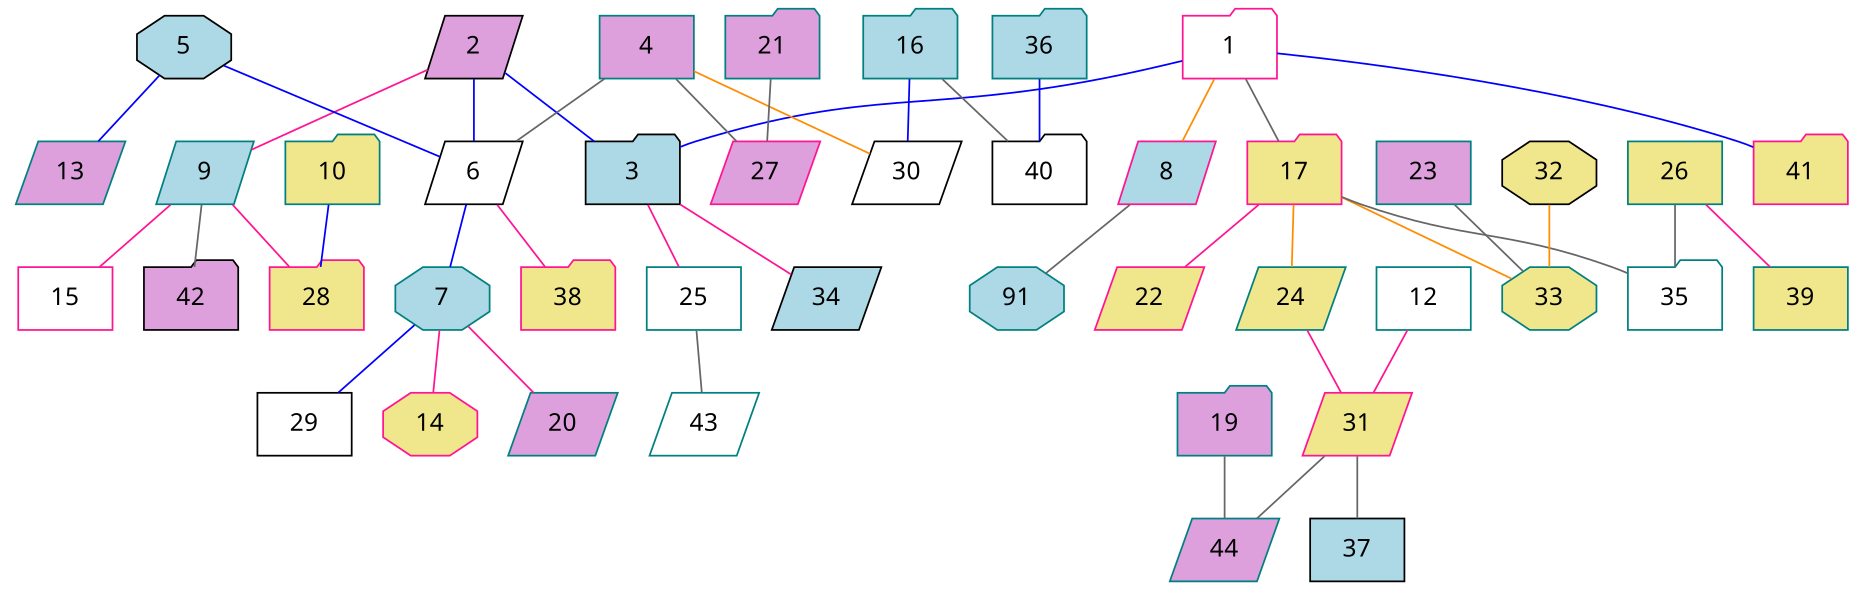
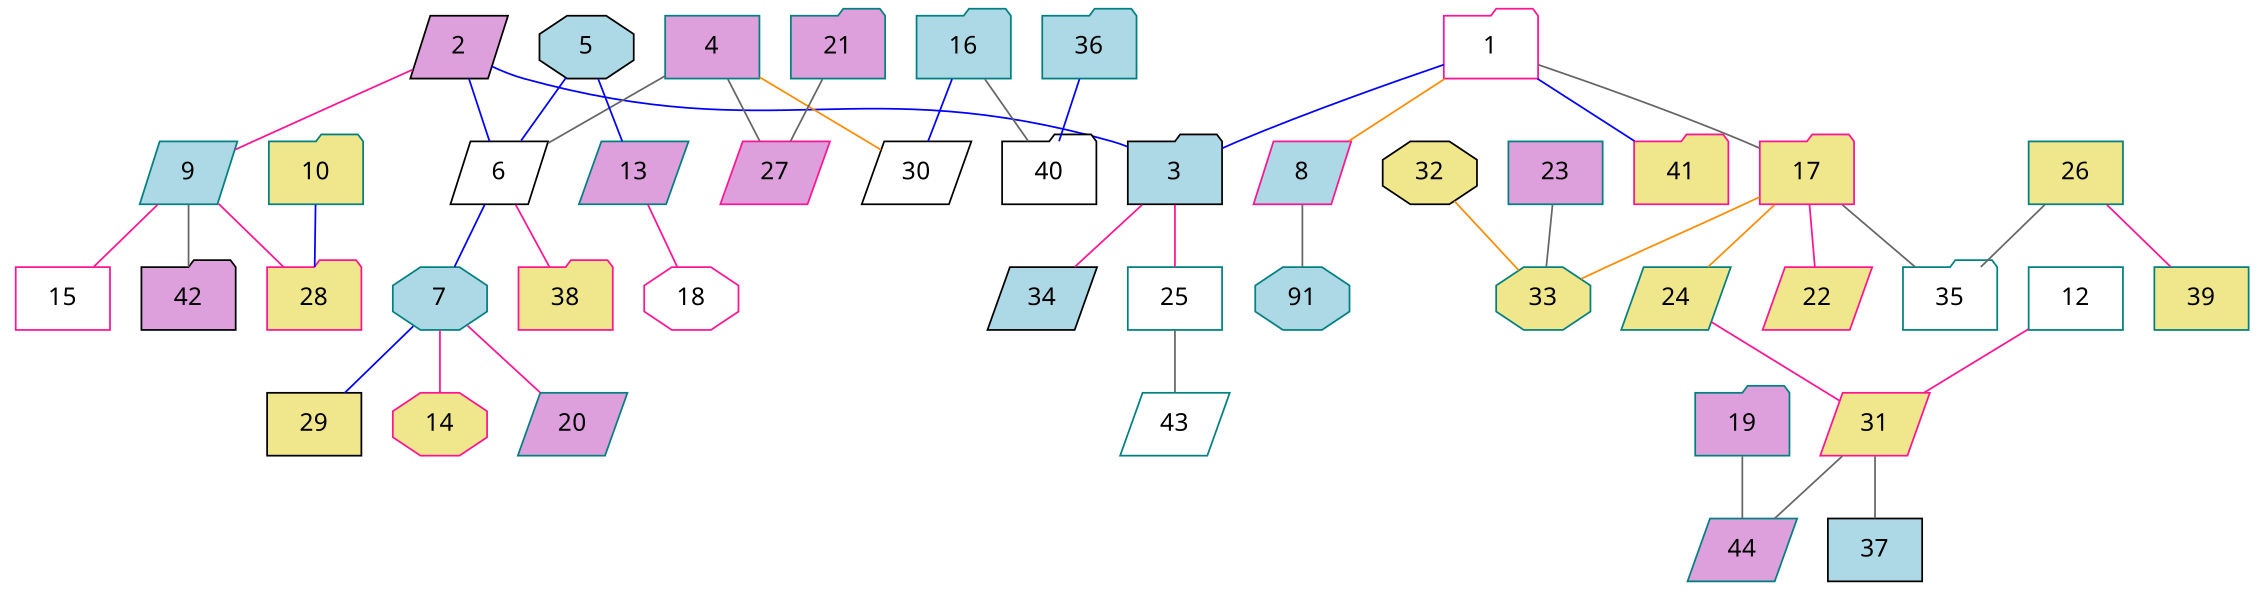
none -> (691, 299)
(305, 424) -> (314, 424)
